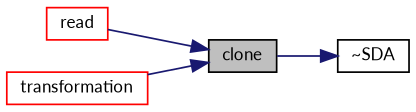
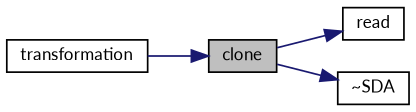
(77, 24) -> (373, 24)
(150, 38) -> (301, 42)
(77, 88) -> (77, 56)
